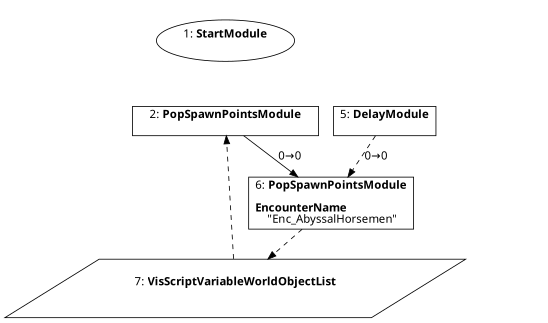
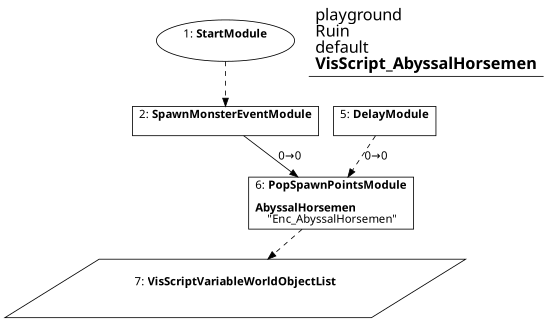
none -> (426, 41)
(232, 115) -> (232, 115)
(230, 202) -> (226, 80)
(301, 208) -> (306, 208)
